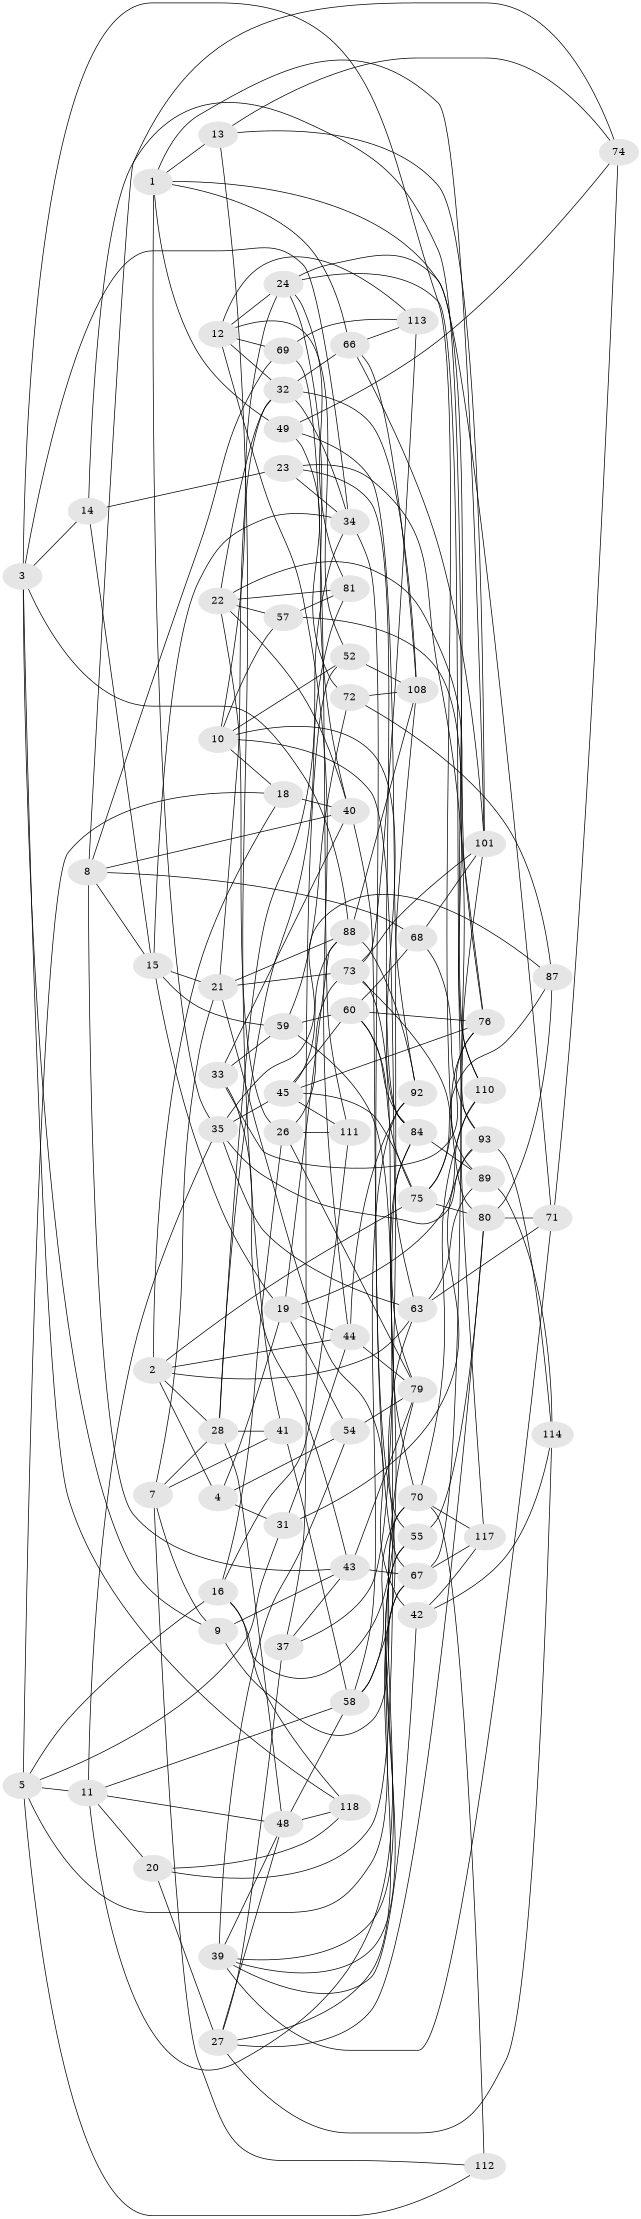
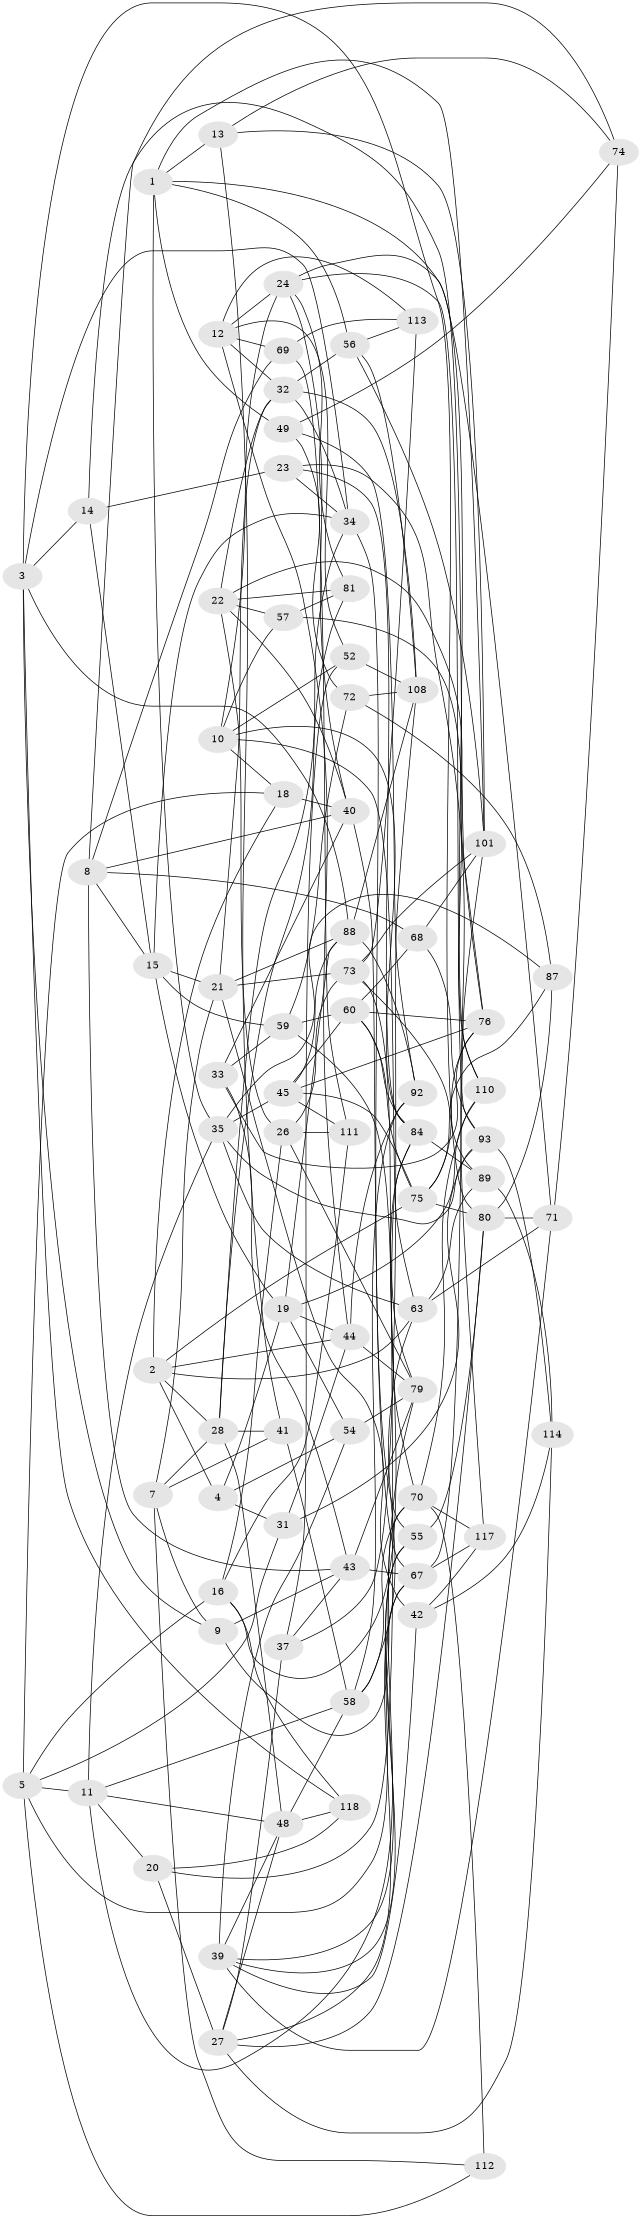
(350, 345) -> (350, 345)
